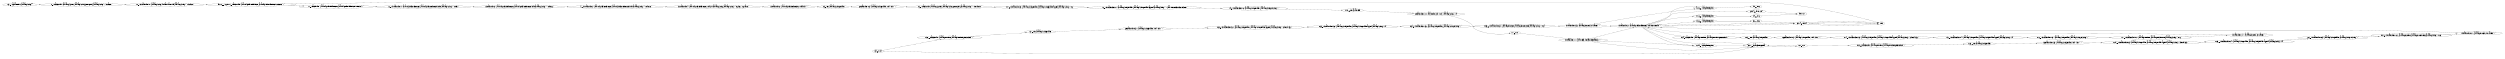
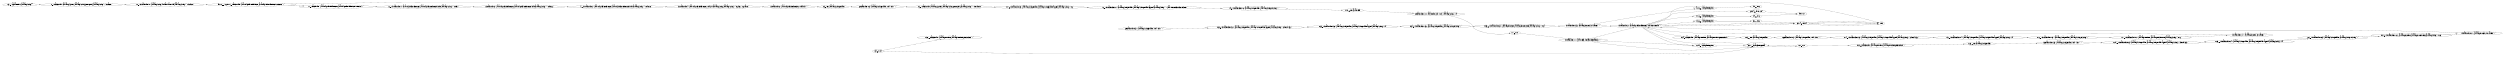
(1040, 32) -> none
